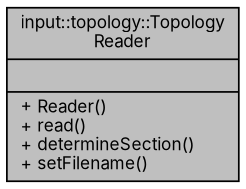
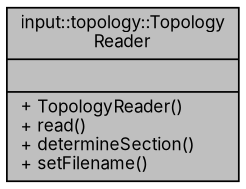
(64, 107) -> (102, 107)
